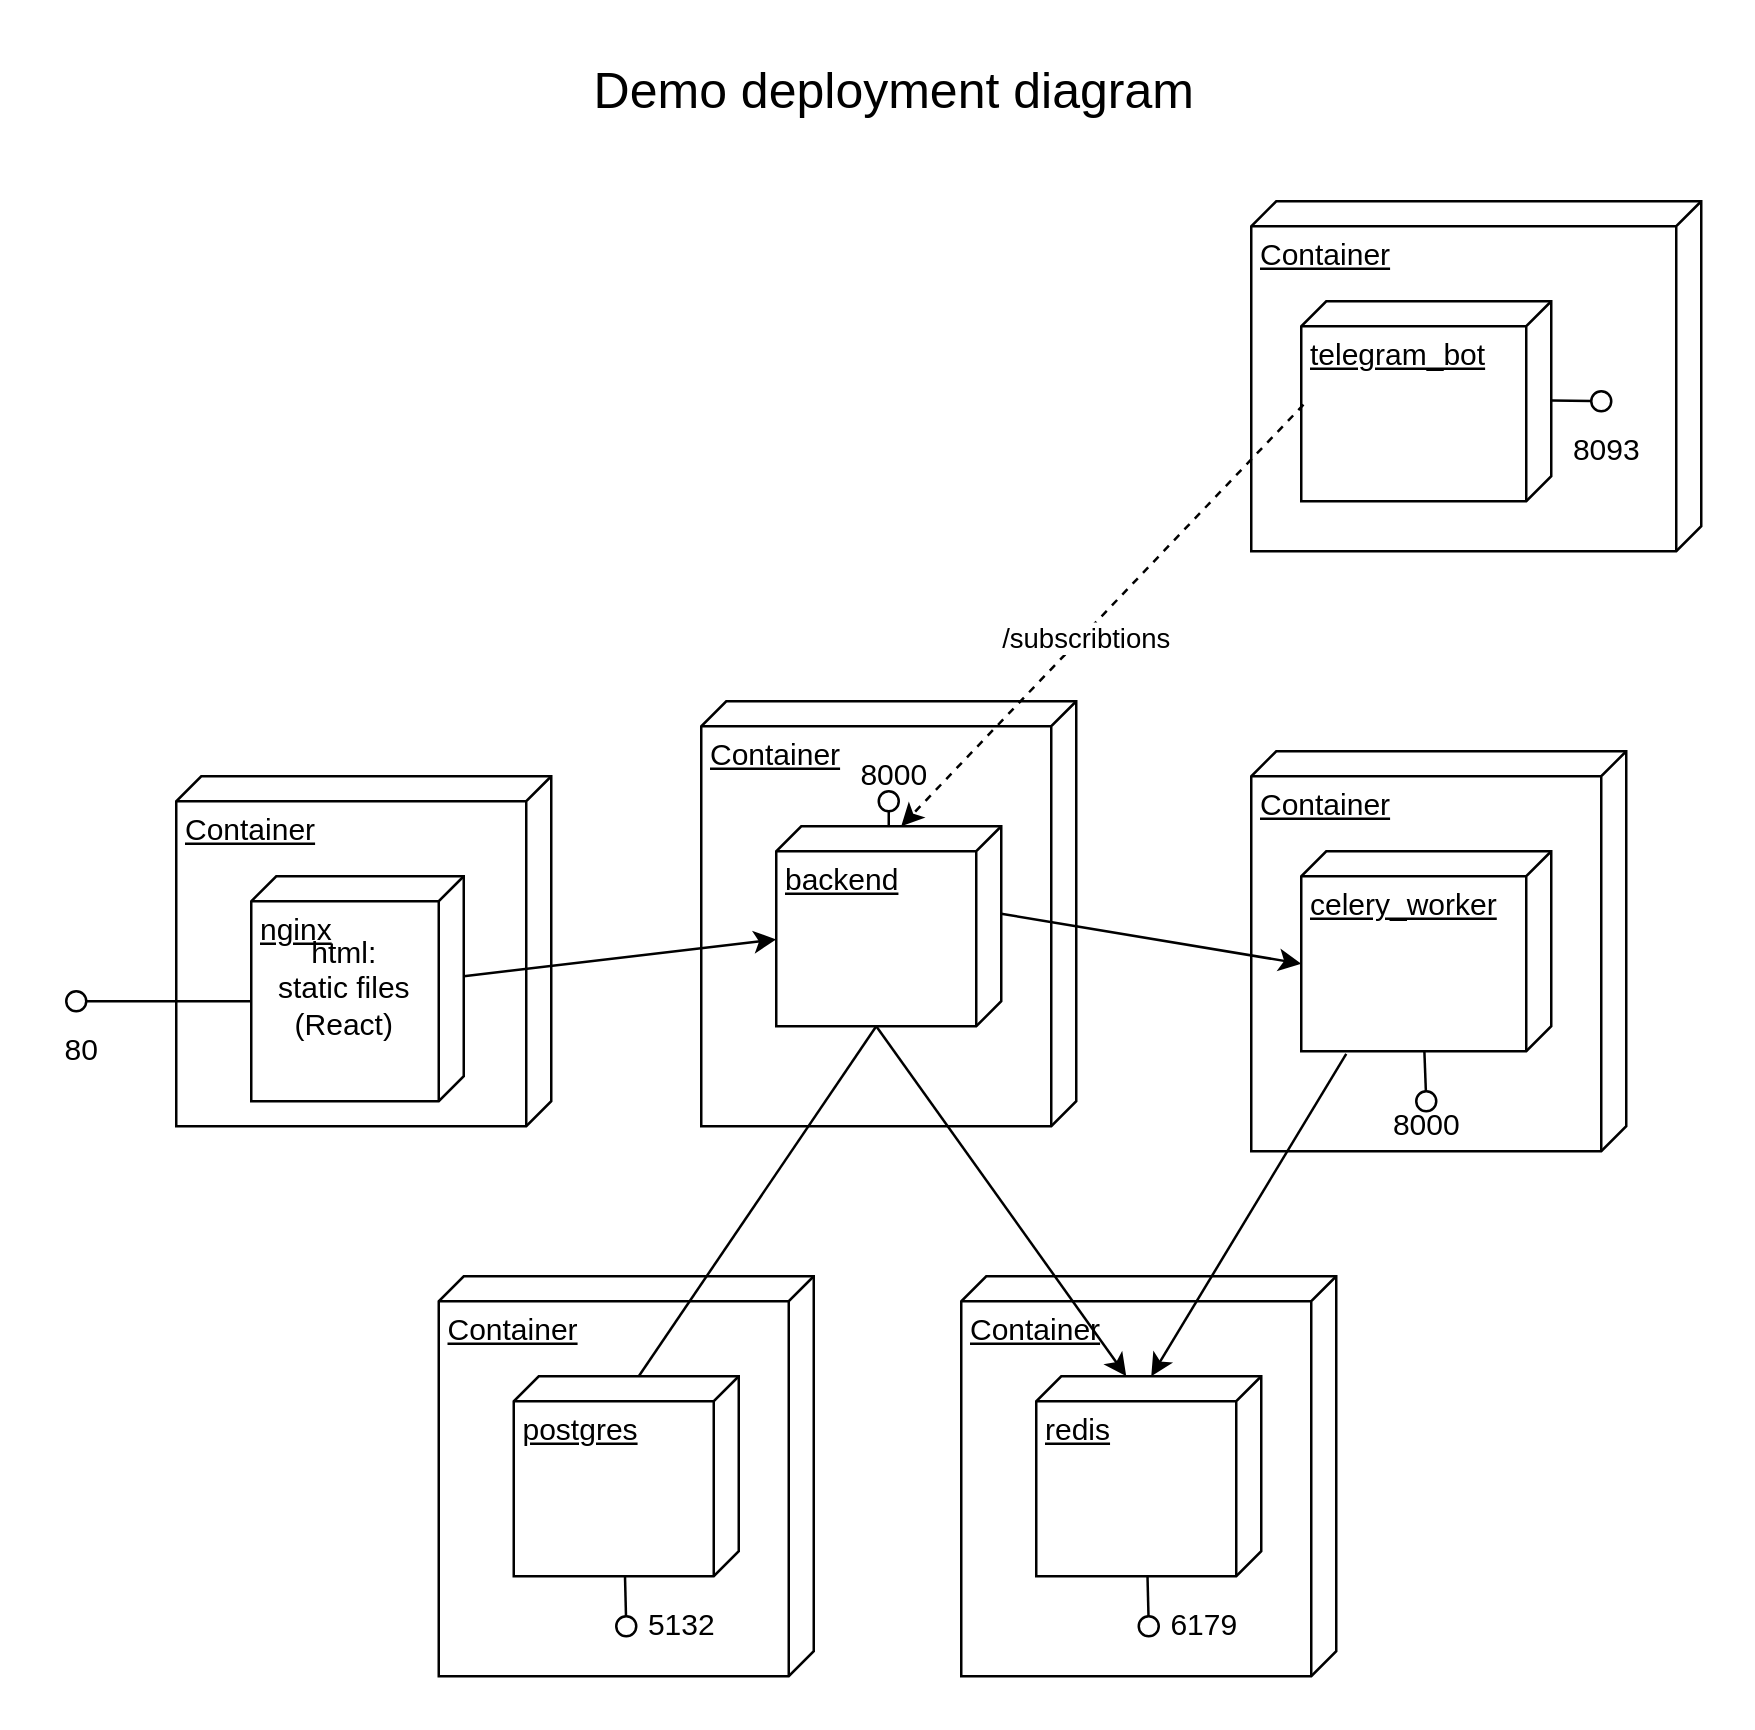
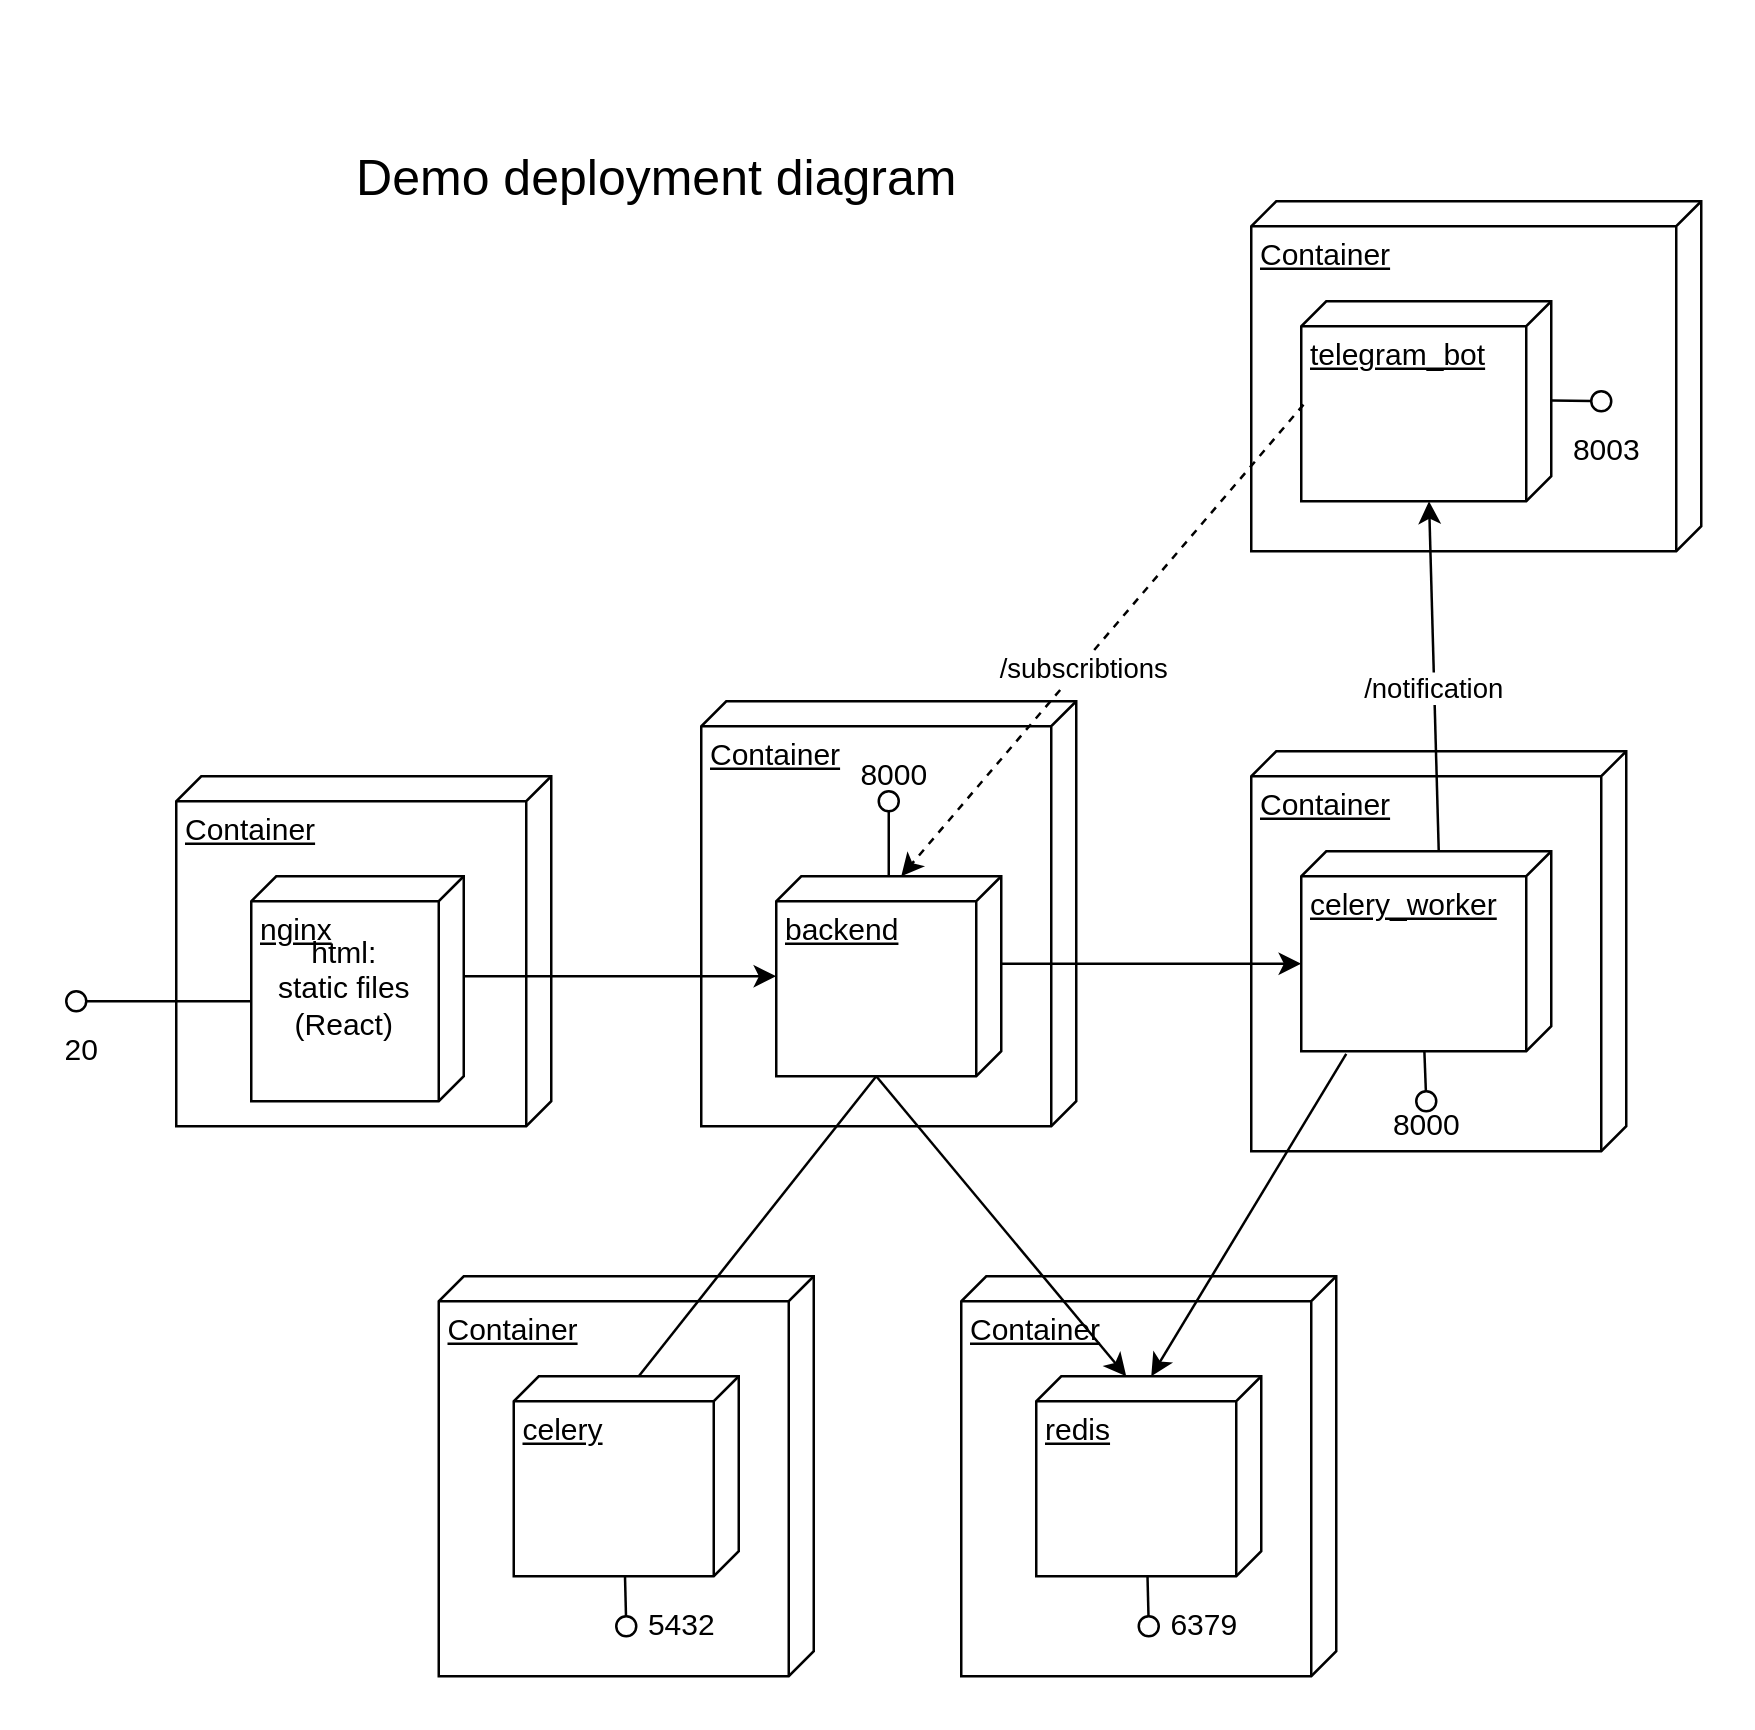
(895, 89) -> (658, 176)
(1608, 451) -> (1608, 451)
none -> (1432, 595)
(889, 926) -> (889, 976)
(83, 1051) -> (83, 1051)
(591, 1432) -> (570, 1432)
(683, 1626) -> (683, 1626)
(1205, 1626) -> (1205, 1626)
